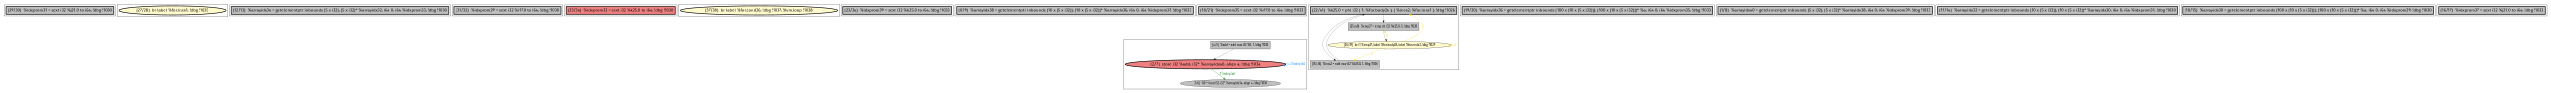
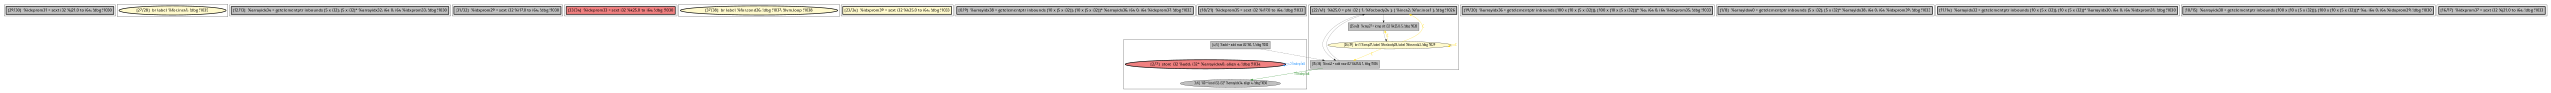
(897, 10) -> (897, 10)
(1225, 54) -> (1292, 55)
(1218, 74) -> (1288, 74)
